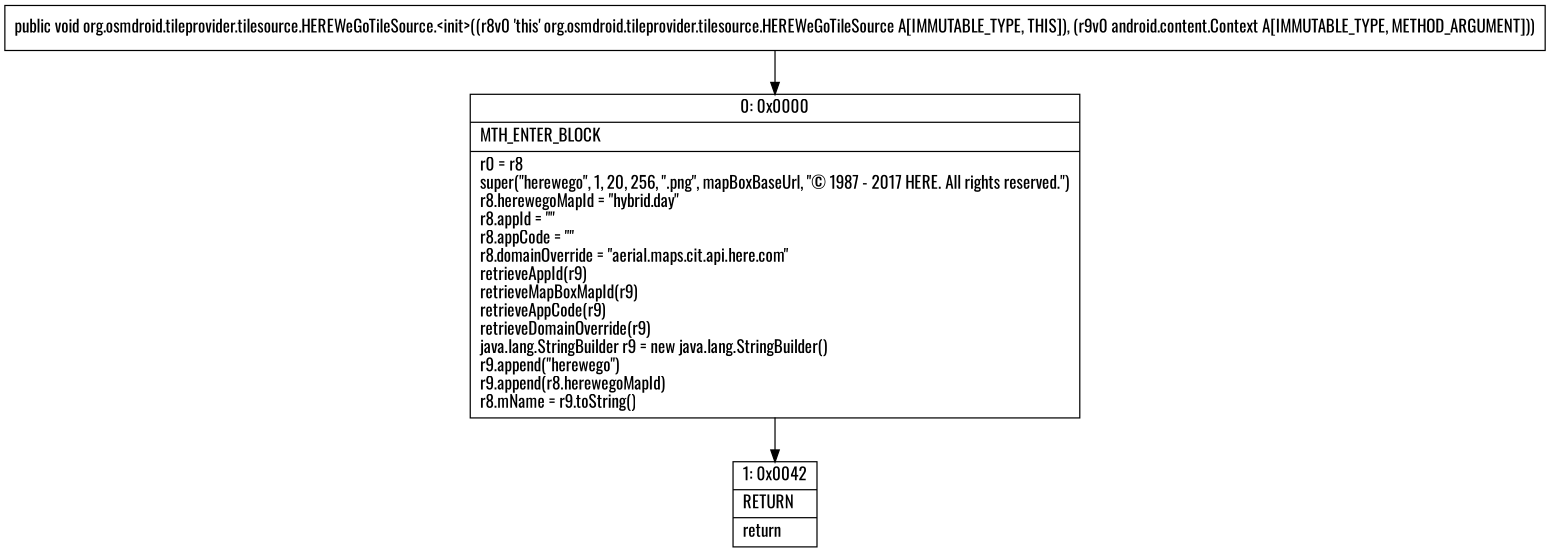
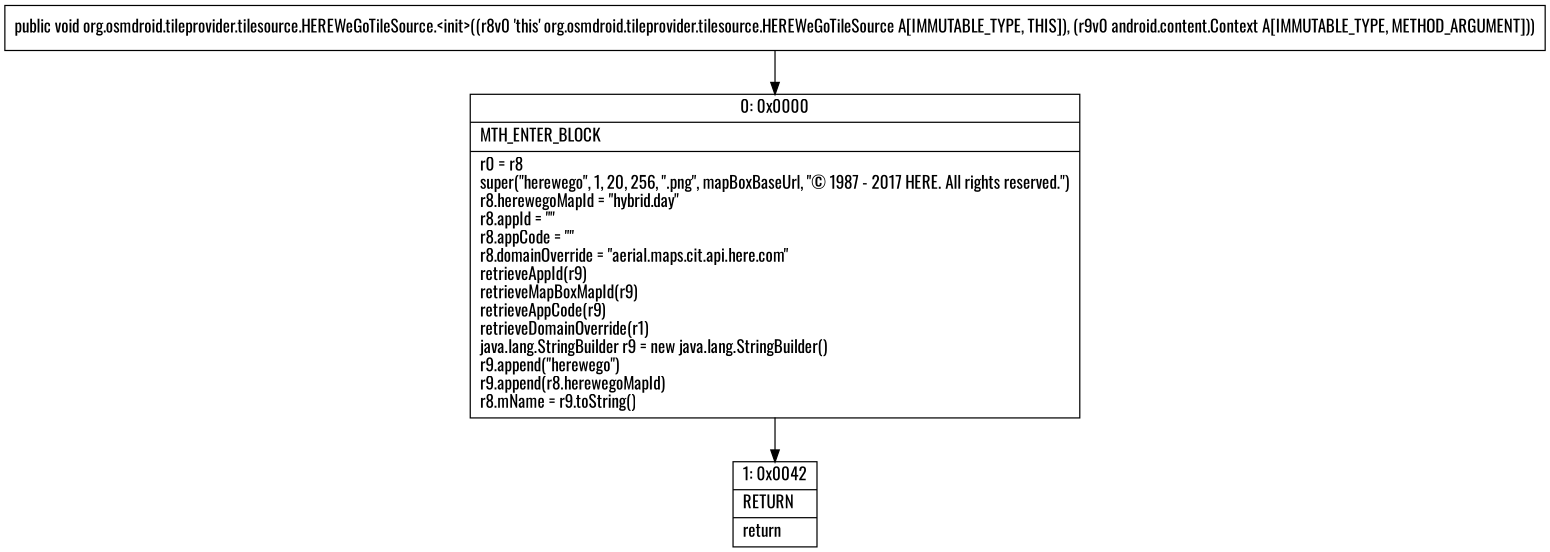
(566, 330) -> (565, 330)
